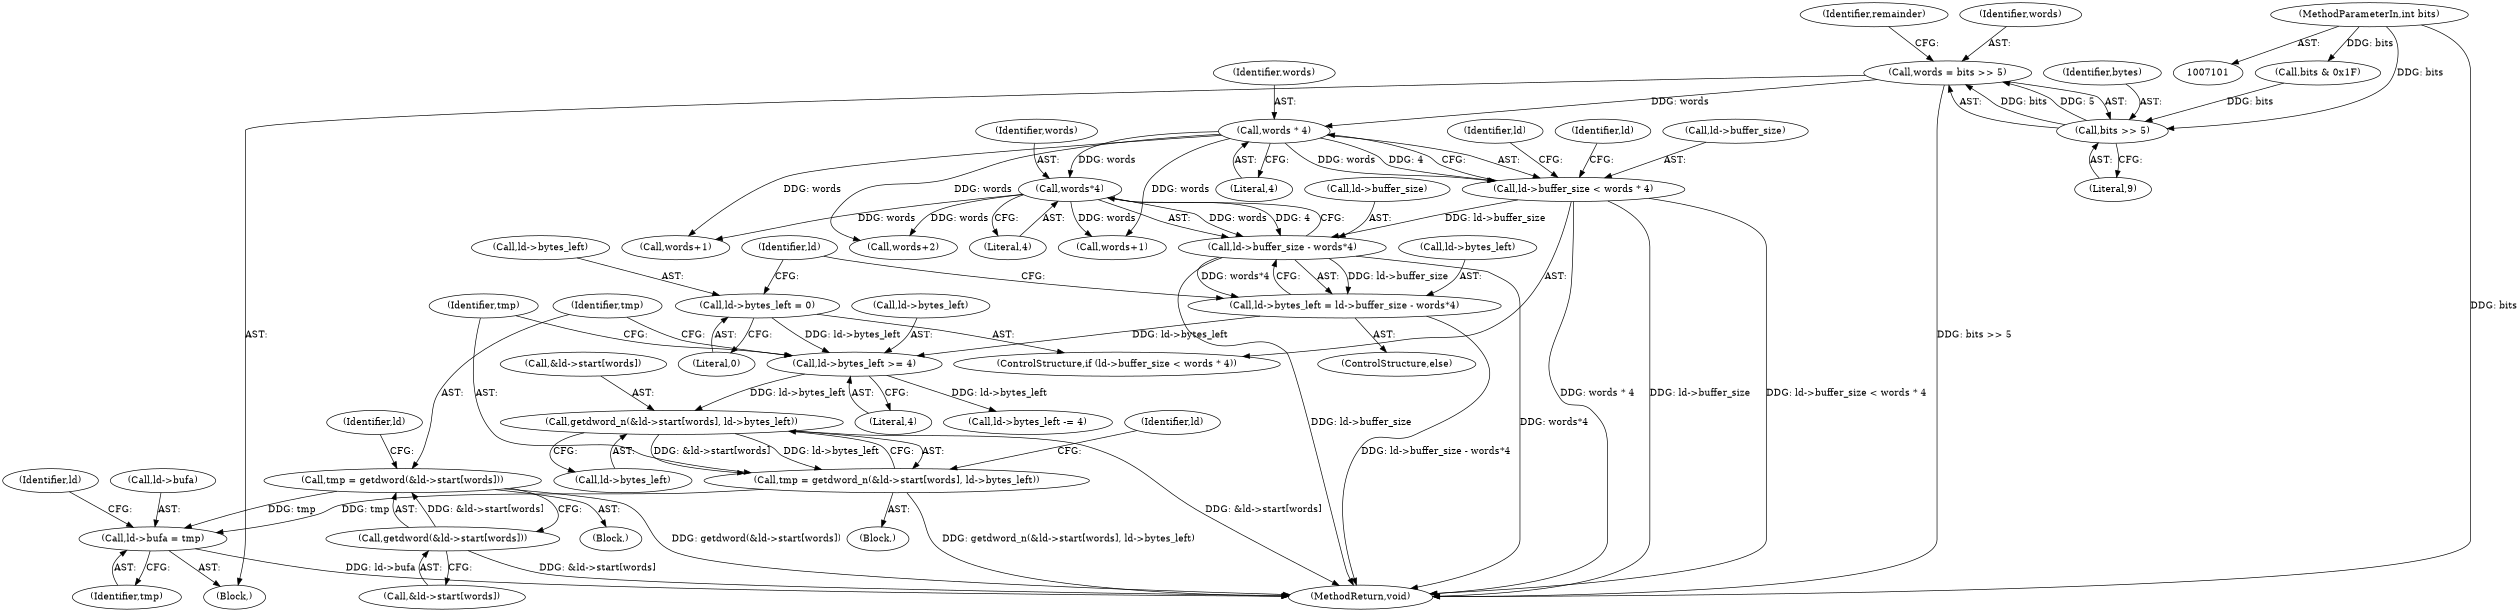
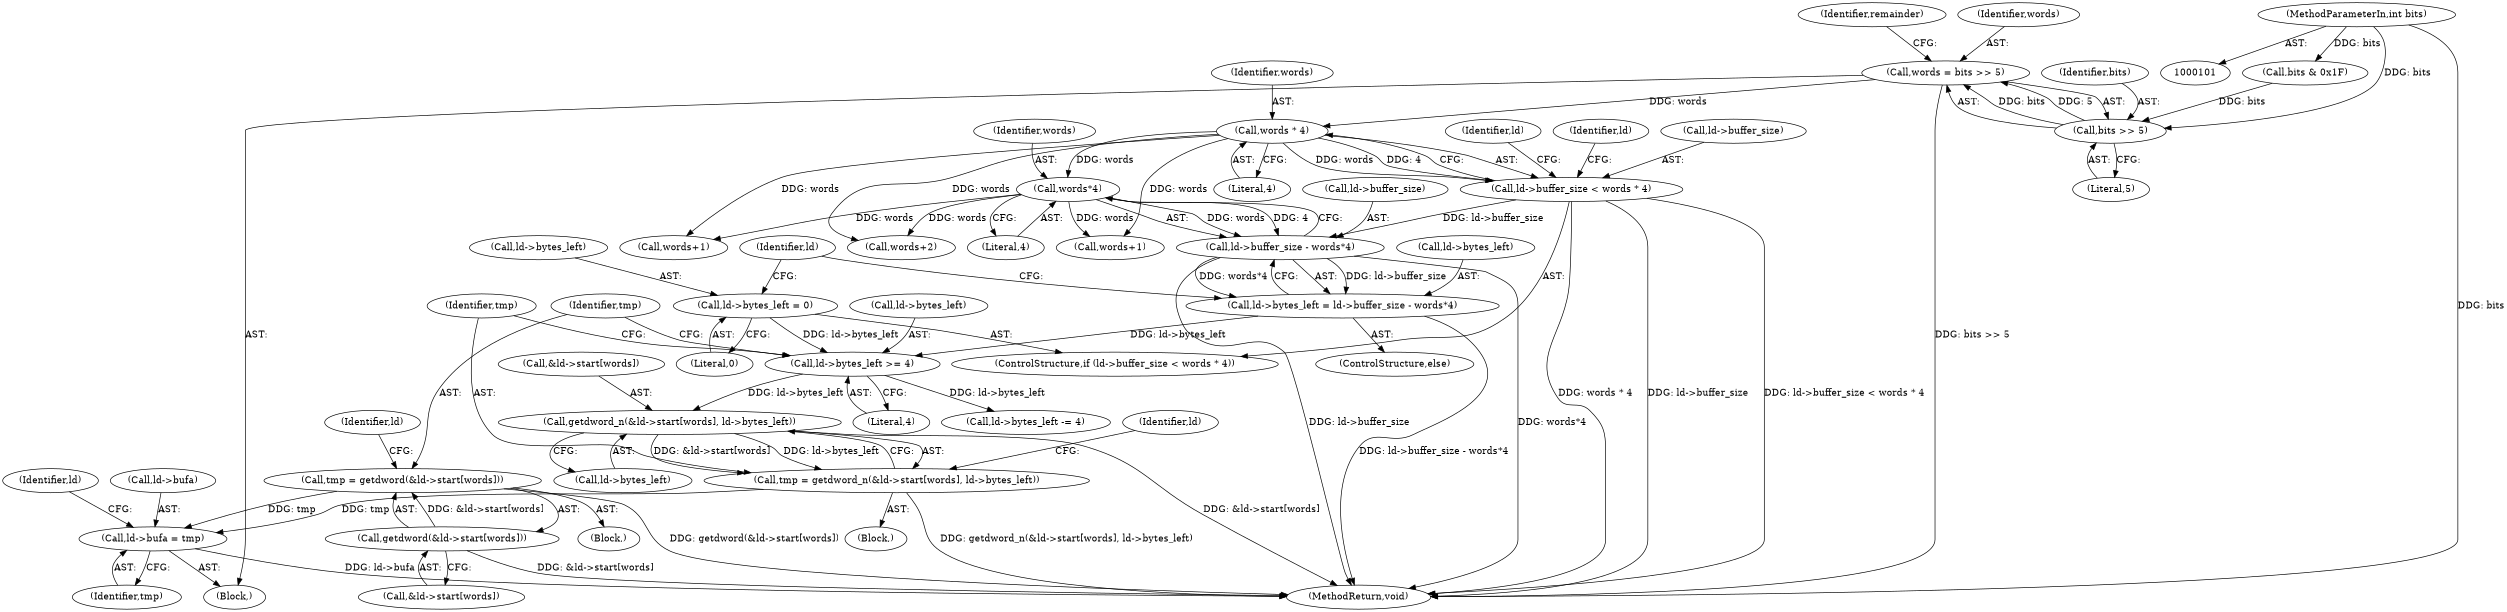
(2102, 73) -> (2095, 73)
(2208, 73) -> (2195, 73)
(2113, 189) -> (2111, 189)
(572, 510) -> (571, 510)
